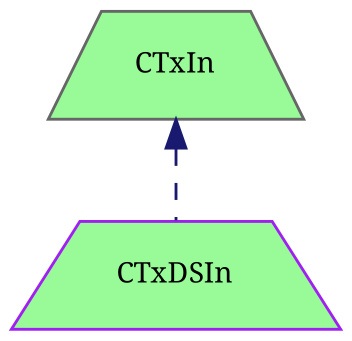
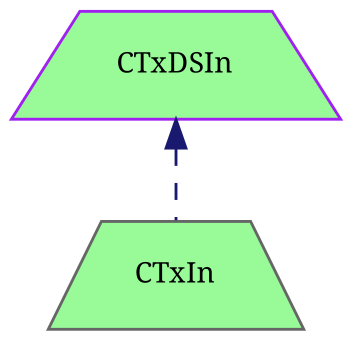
(176, 185) -> (176, 185)
